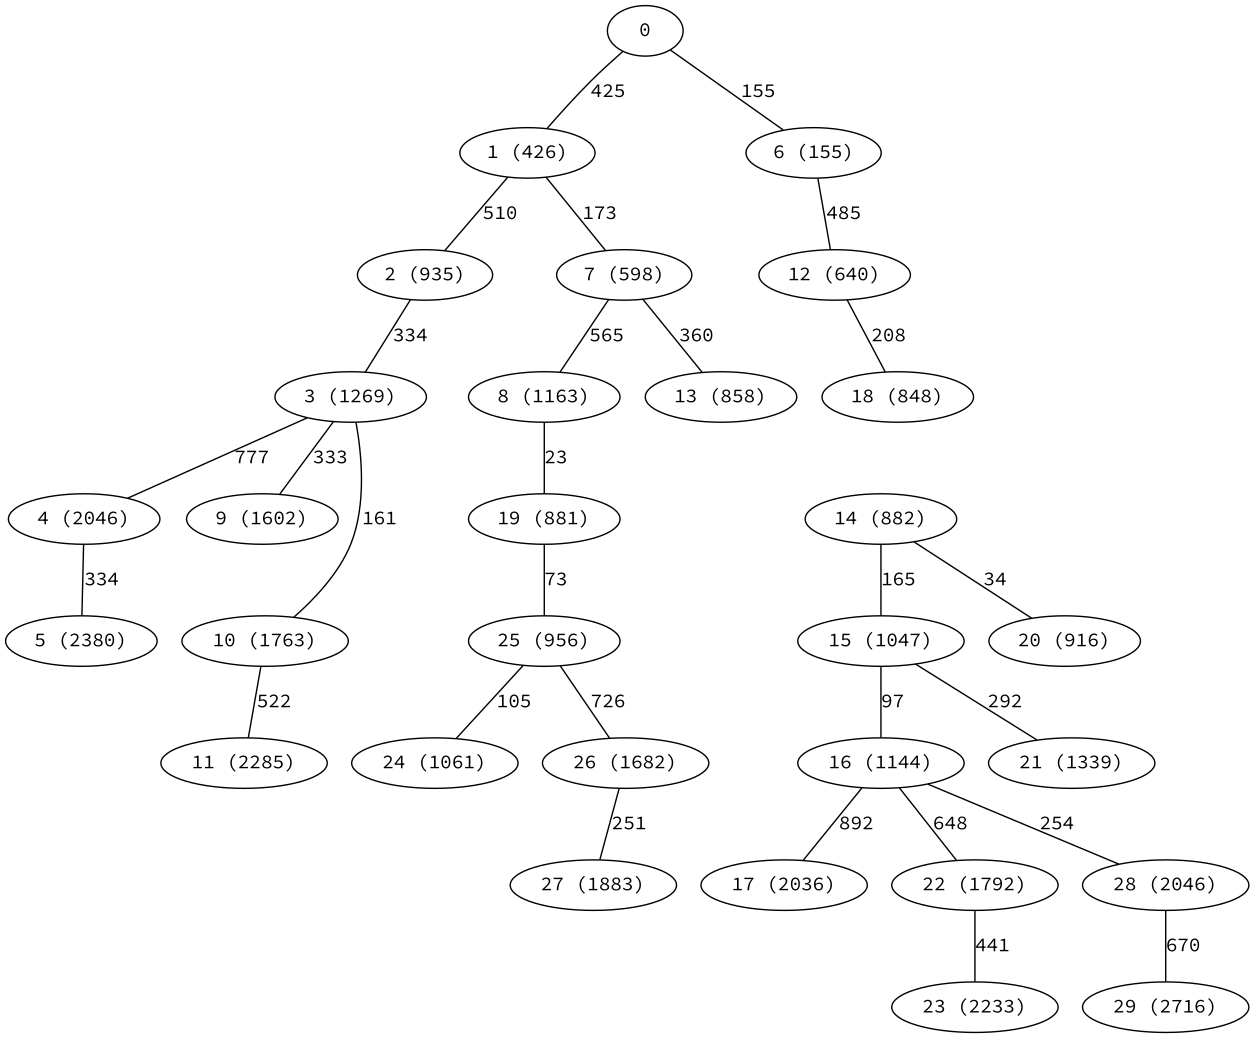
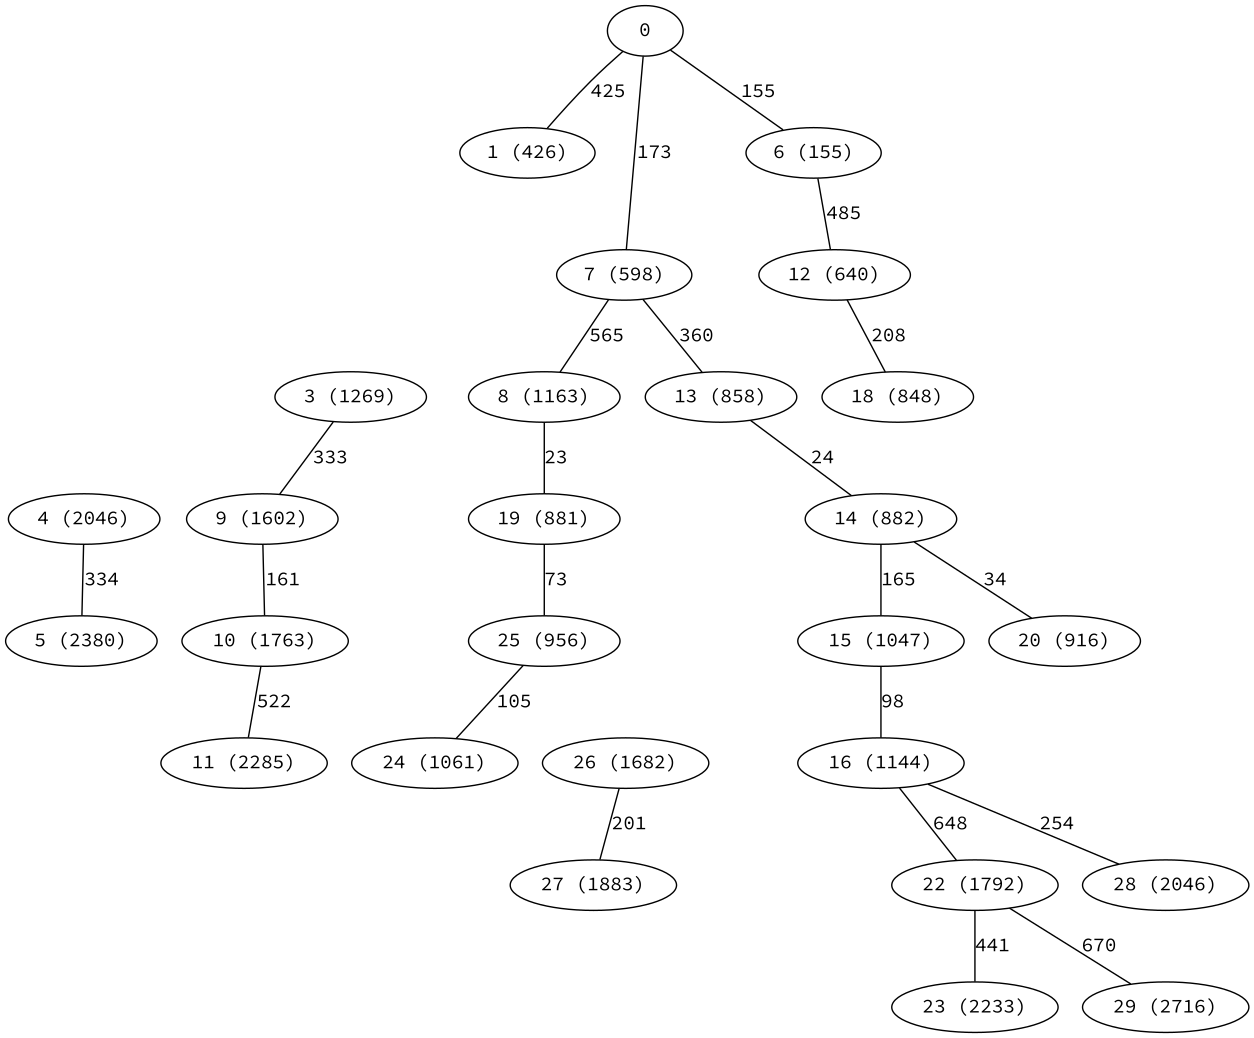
(576, 214) -> (635, 153)
(425, 275) -> none
(217, 458) -> none
none -> (801, 458)
(355, 530) -> (264, 580)
(585, 702) -> none
(893, 702) -> (893, 702)
(1072, 763) -> none
(629, 824) -> (629, 824)
(784, 885) -> none
(1166, 946) -> (1070, 946)
